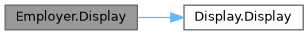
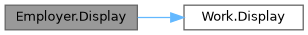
(244, 17) -> (244, 17)
